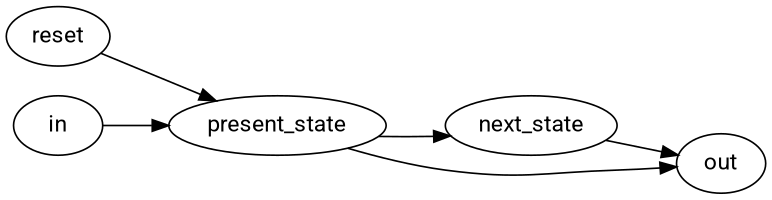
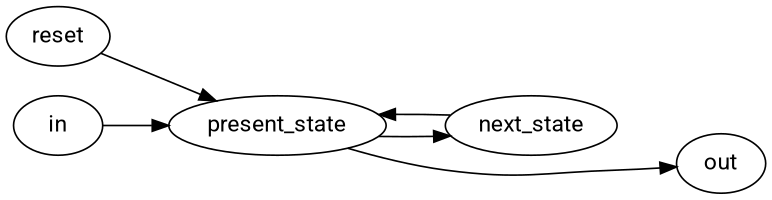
(634, 146) -> (423, 114)
